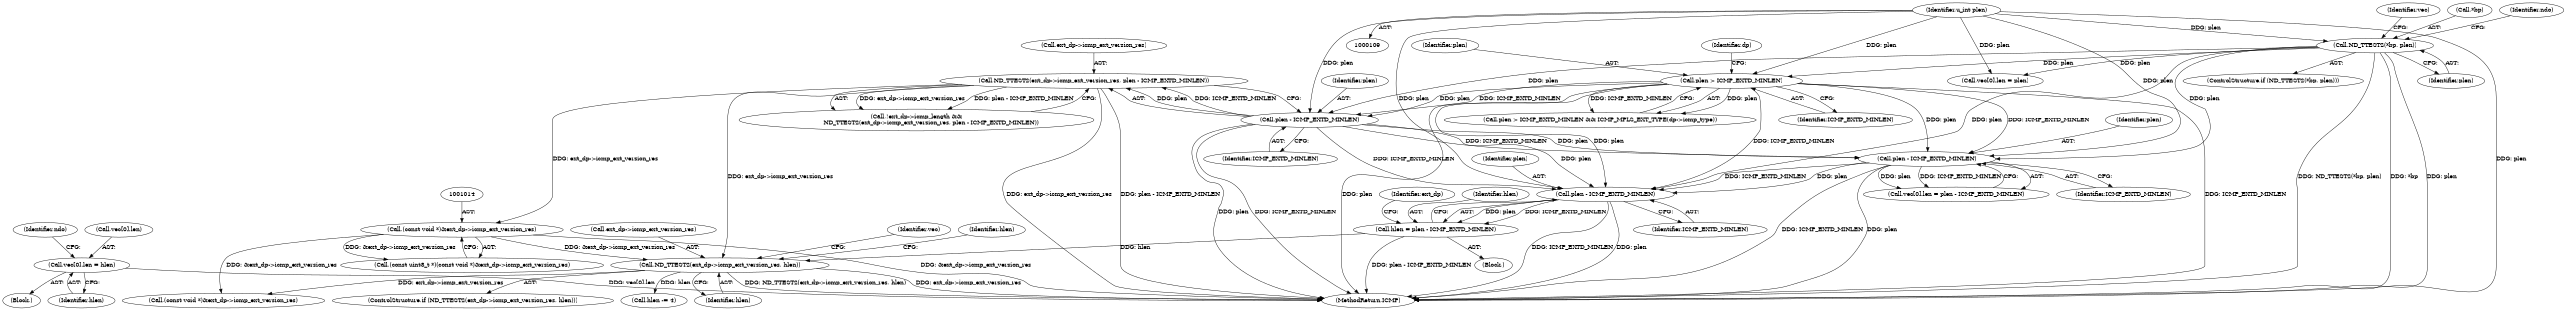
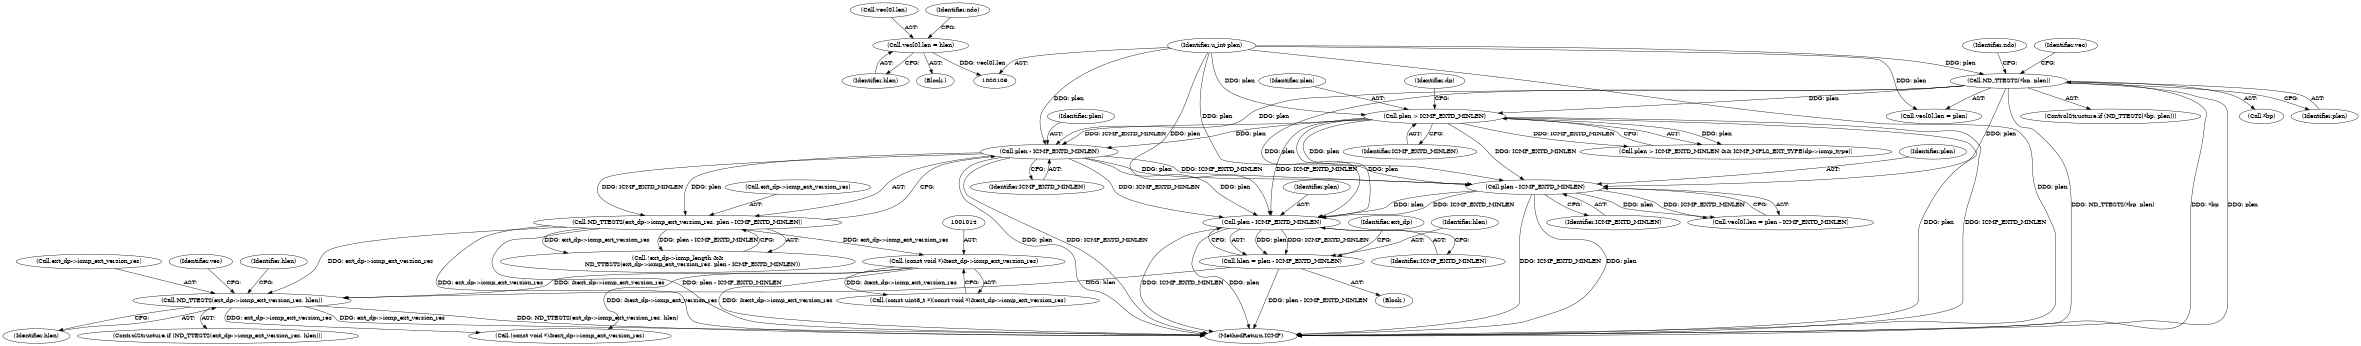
(2426, 26) -> (2162, 85)
(2135, 63) -> (1980, 99)
(691, 290) -> (955, 64)
(654, 301) -> none
